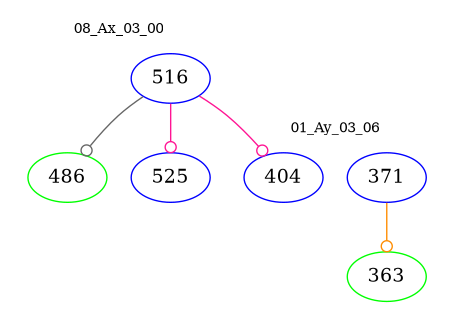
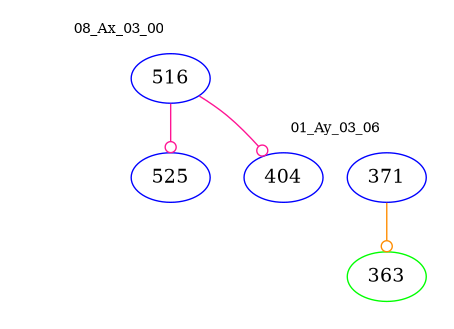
(67, 178) -> none
